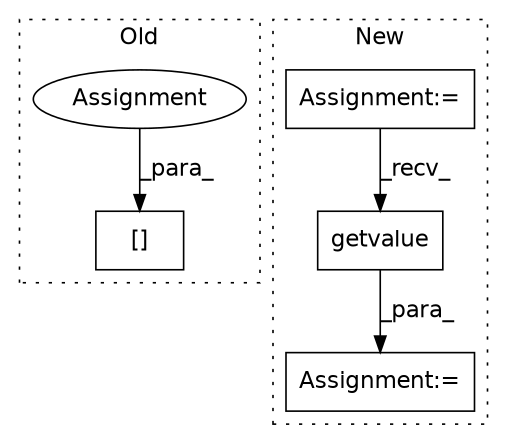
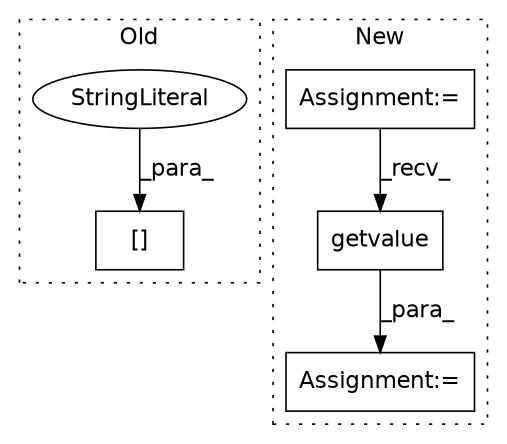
(140, 99) -> (140, 99)
